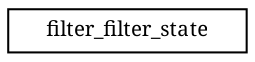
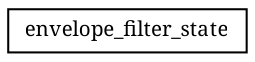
(127, 31) -> (127, 31)
